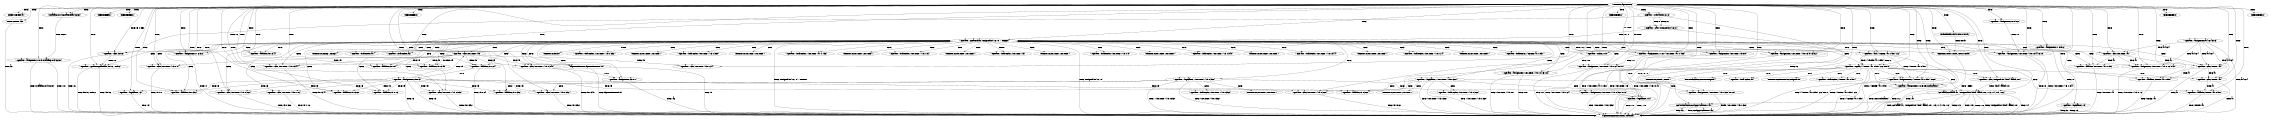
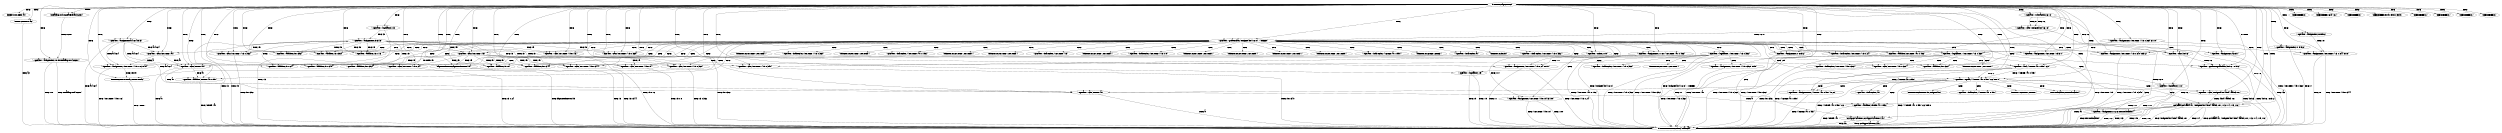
none -> (961, 5)
none -> (1008, 5)
none -> (802, 6)
none -> (951, 6)
(87, 10) -> (88, 10)
(16, 15) -> (16, 15)
none -> (2327, 15)
(15, 22) -> (23, 22)
(138, 28) -> (2180, 28)
(1628, 28) -> (1596, 28)
(93, 34) -> (2245, 34)
(1638, 34) -> (719, 34)
(1439, 42) -> (1940, 56)
(1955, 43) -> (125, 72)
(624, 47) -> (1478, 47)
(1002, 47) -> (1128, 47)
(1580, 47) -> (1649, 47)
(399, 54) -> none
(909, 54) -> none
(1212, 54) -> none
(1316, 54) -> none
(1847, 54) -> (1781, 60)
(1586, 60) -> (1495, 73)
(2105, 60) -> none
none -> (1577, 61)
none -> (504, 63)
(584, 71) -> (1887, 6)
(1576, 80) -> (2049, 51)
(1700, 80) -> (2065, 92)
(264, 81) -> (376, 34)
(1694, 105) -> (1866, 118)
(1734, 105) -> (2291, 86)
(1014, 115) -> (1013, 128)
